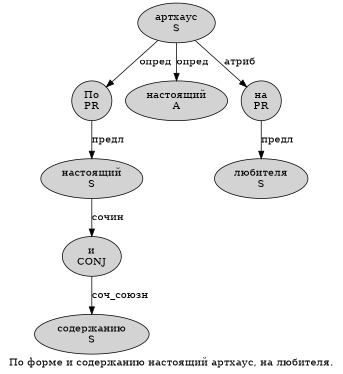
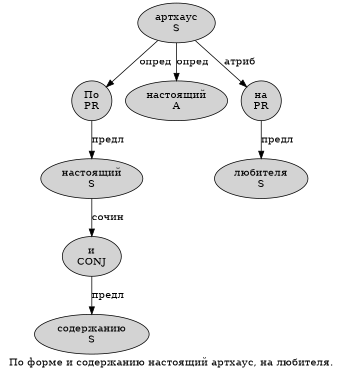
(120, 295) -> (108, 295)
